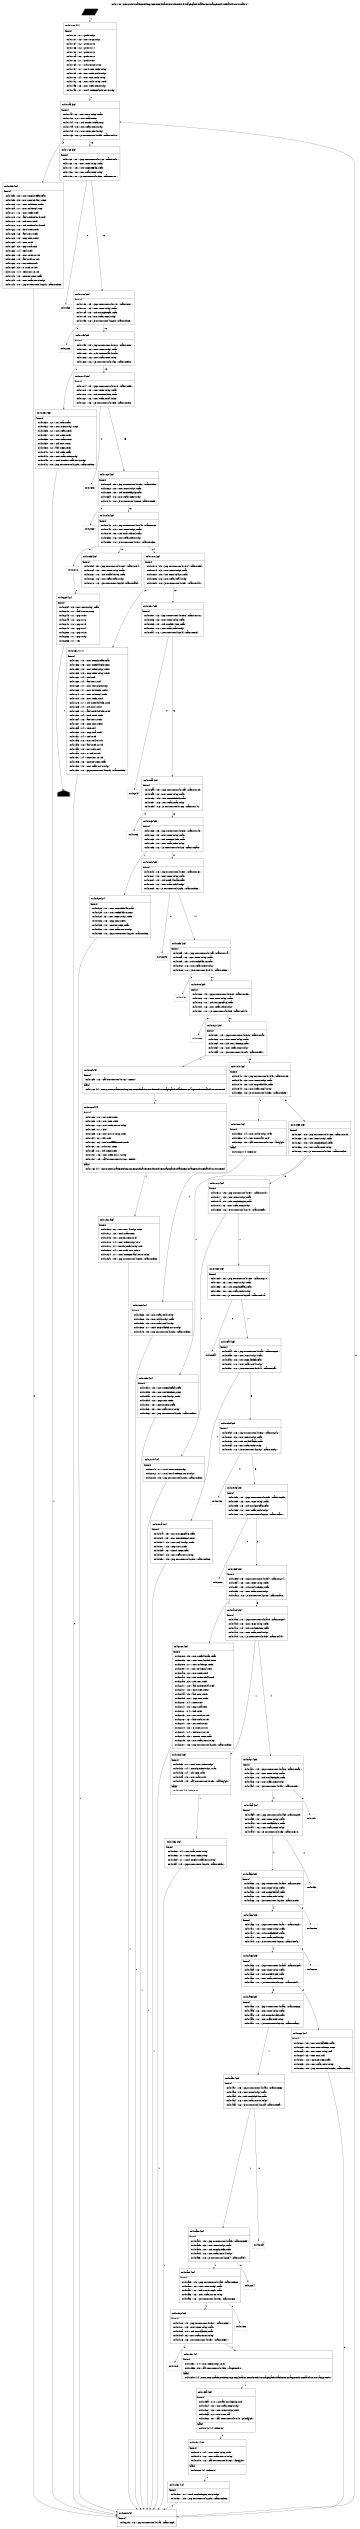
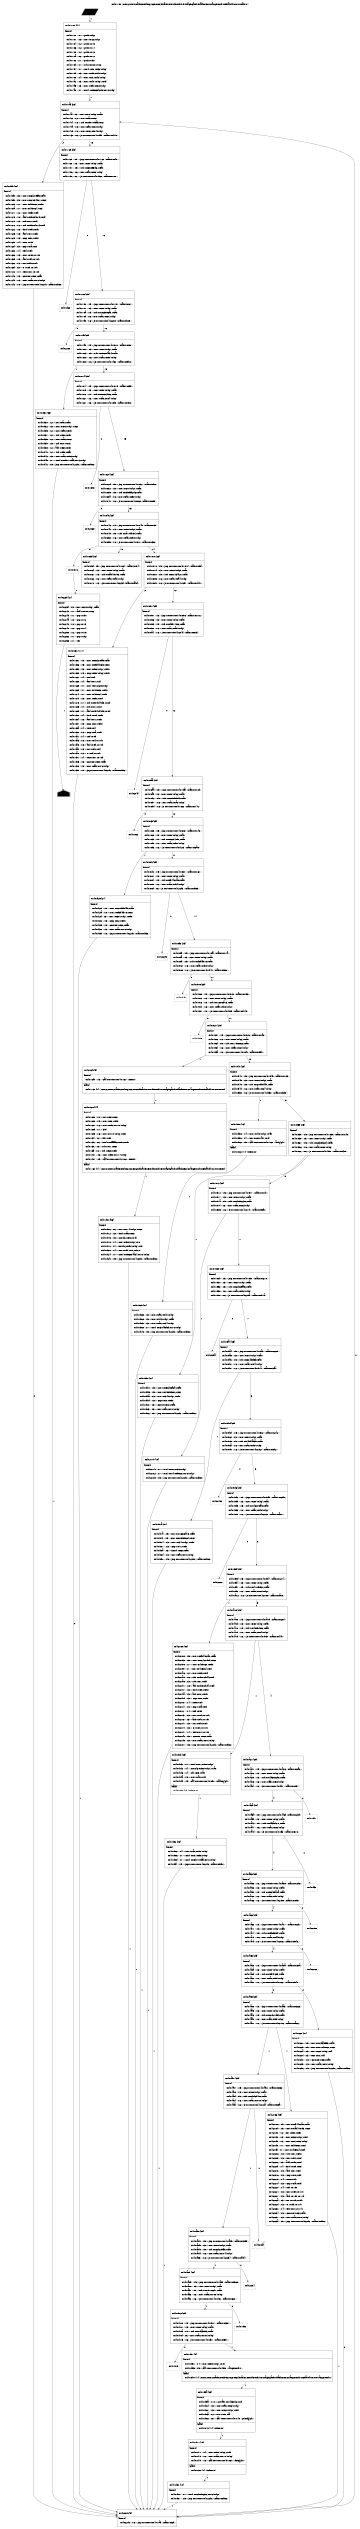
none -> (297, 2168)
